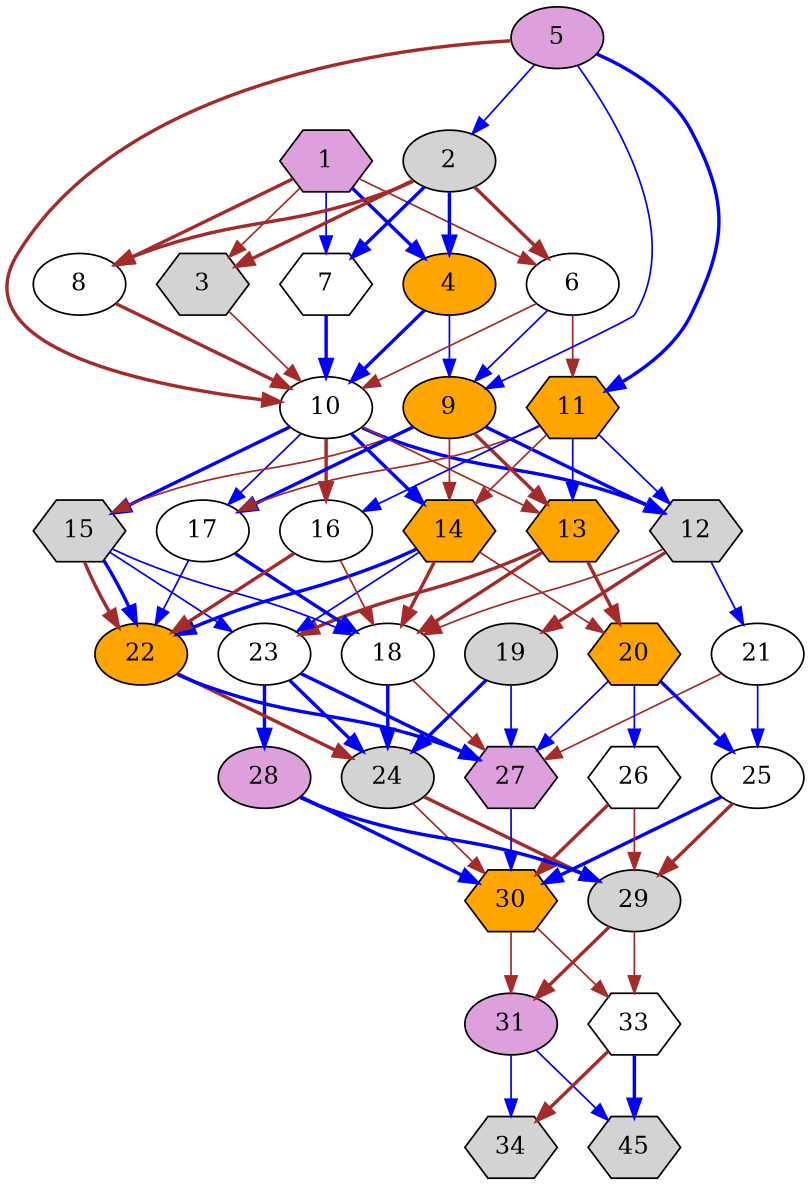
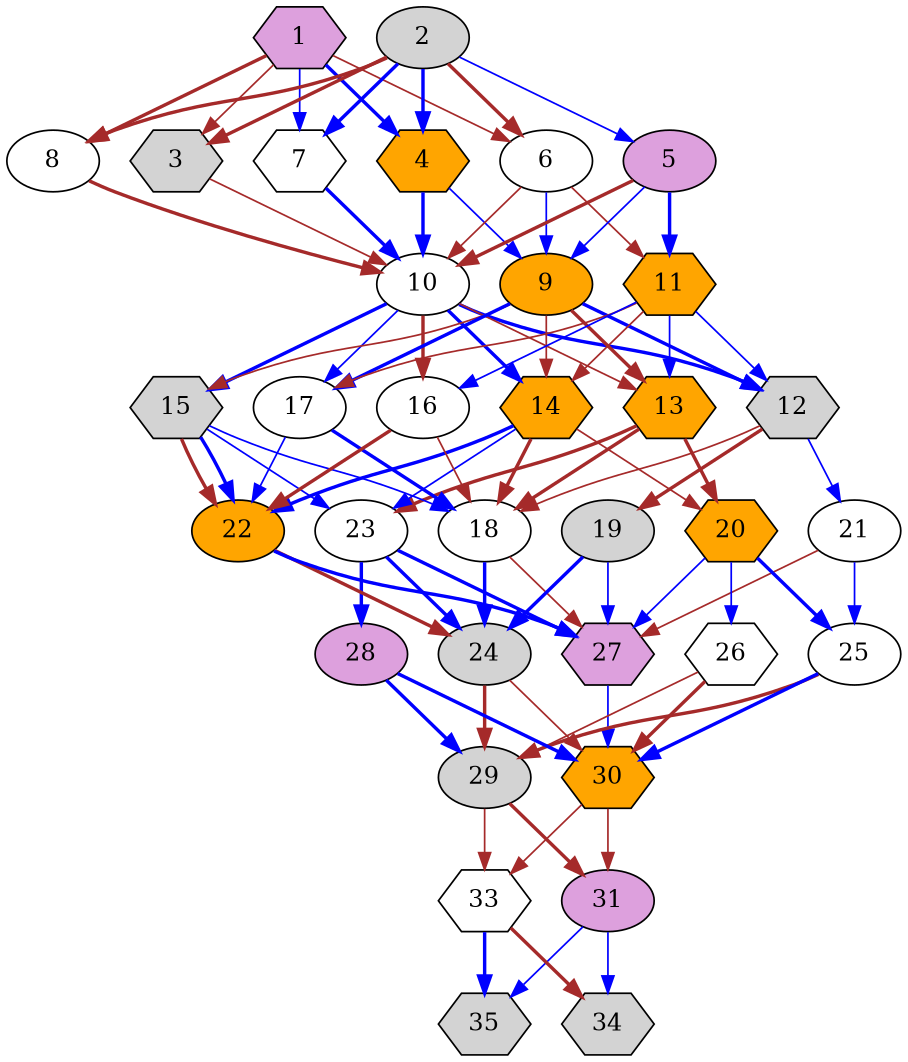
(509, 93) -> (538, 95)
(449, 284) -> (423, 161)
(634, 1147) -> (485, 1024)
